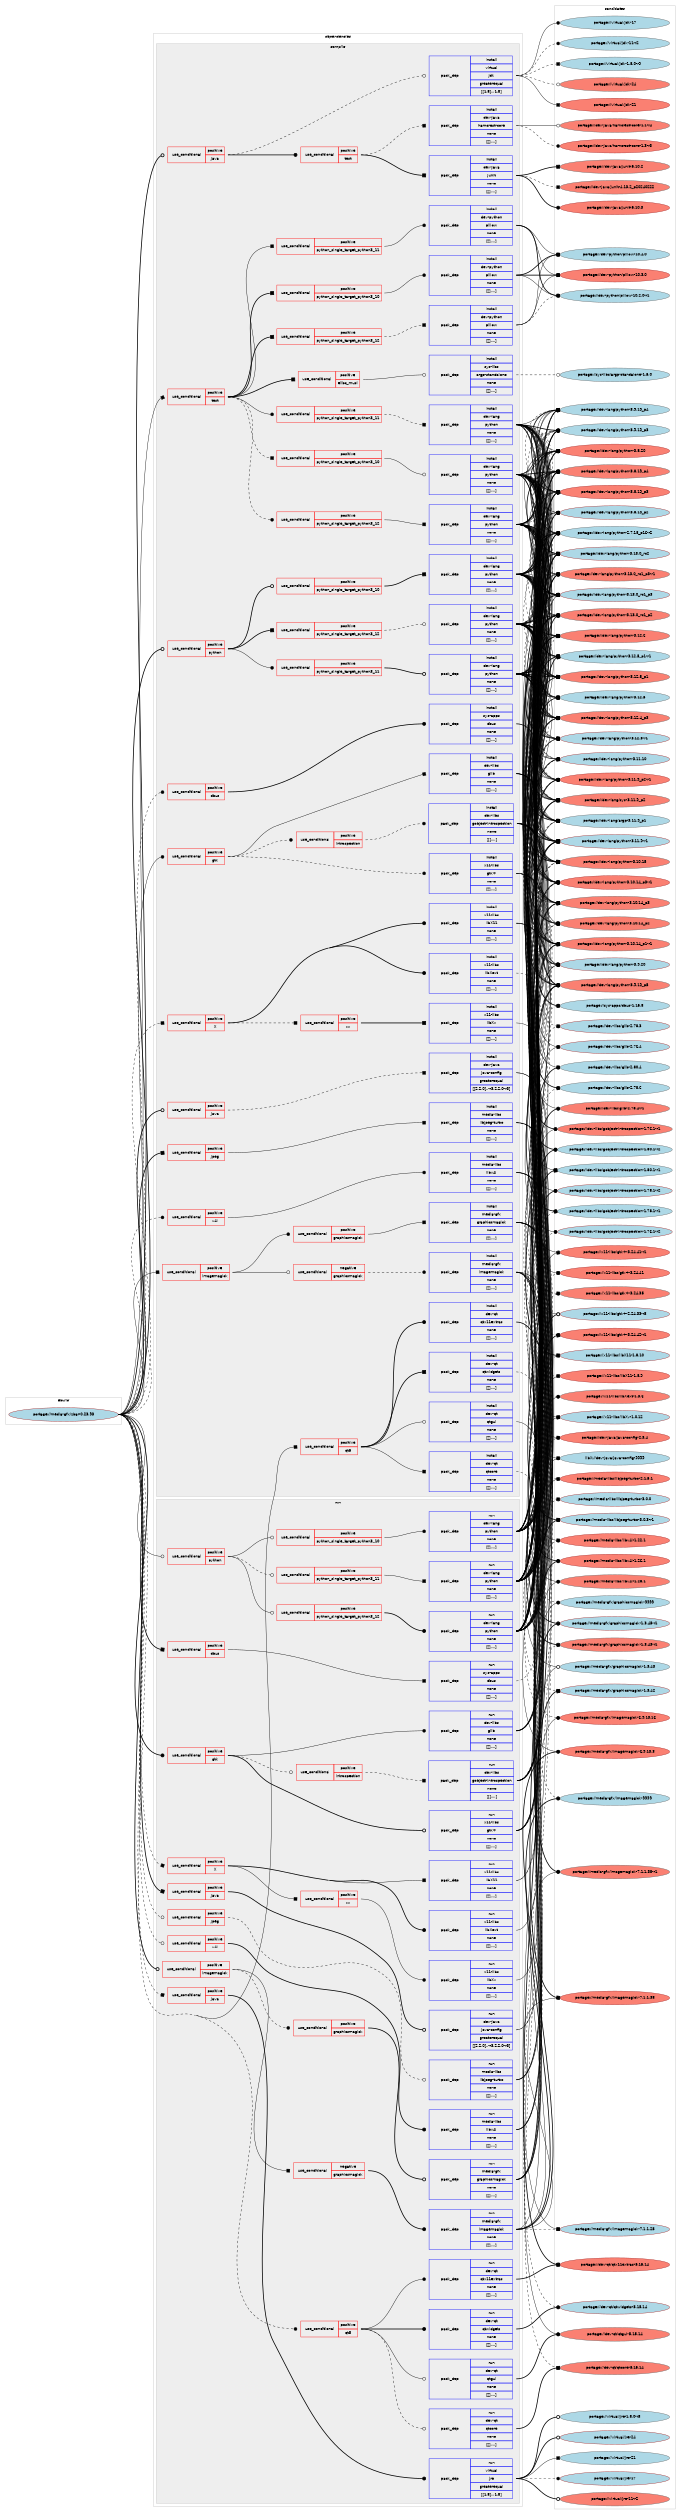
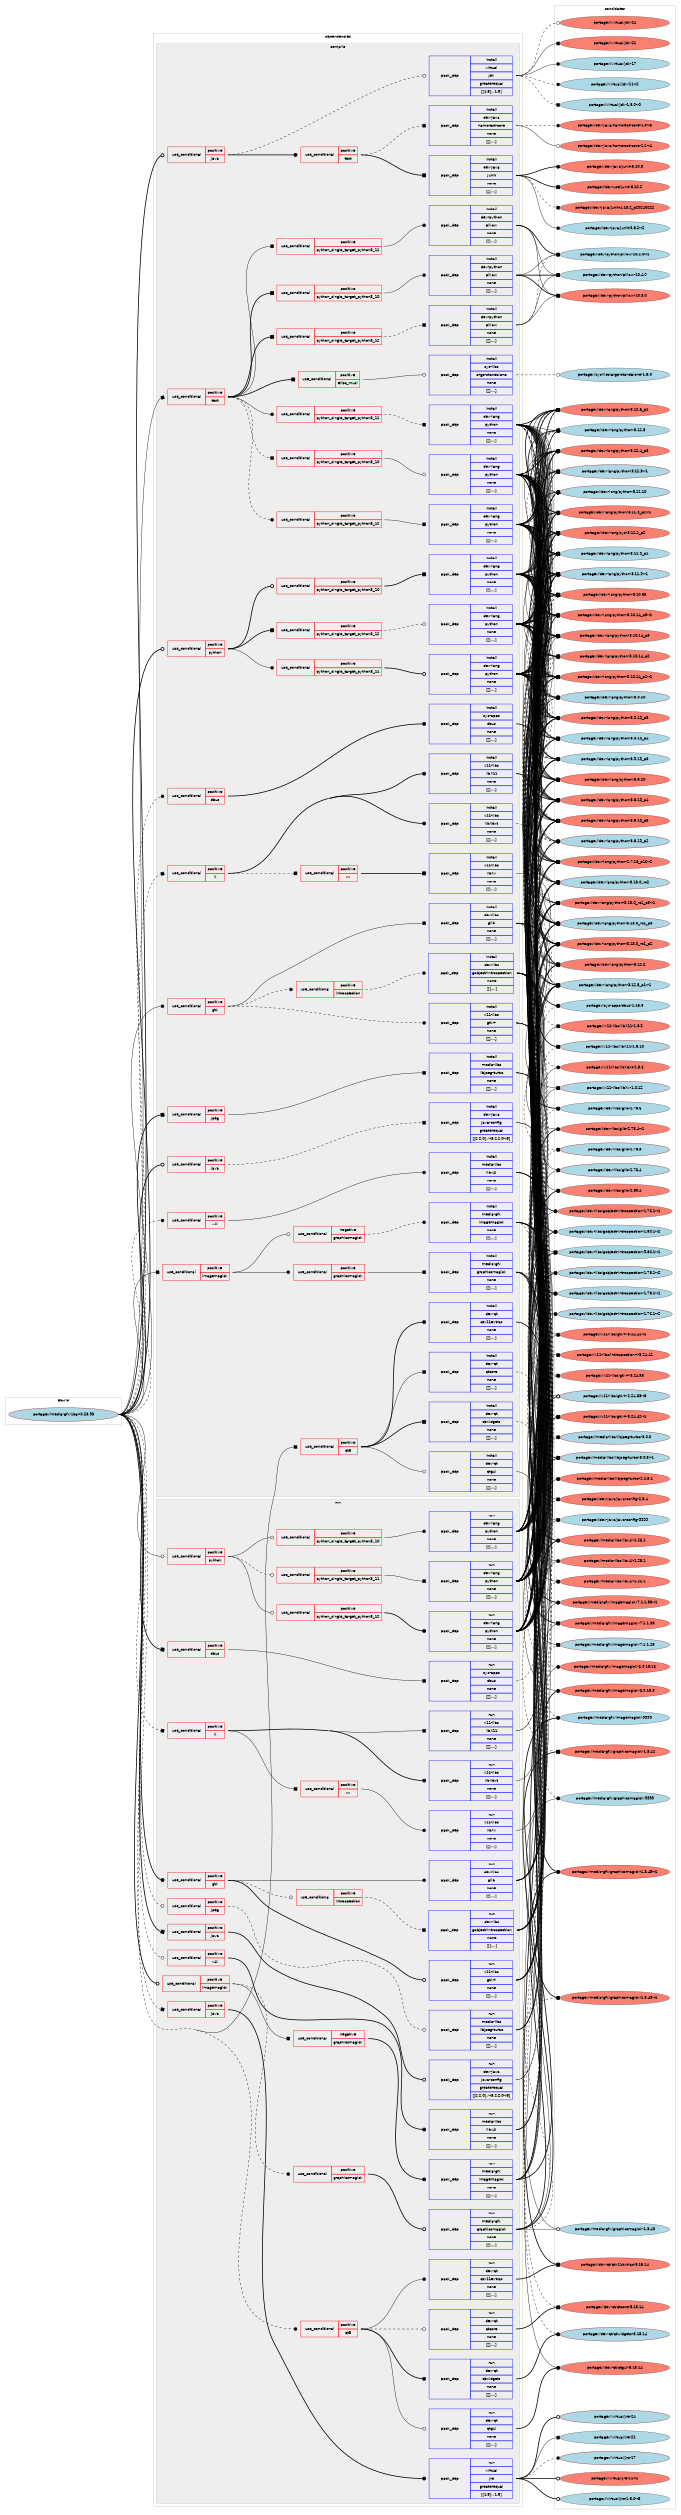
(615, 167) -> (615, 187)
none -> (615, 228)
(615, 533) -> (615, 862)
(615, 821) -> (615, 554)
(615, 862) -> (615, 595)
(615, 1067) -> (615, 1191)
(615, 1170) -> (615, 1252)
(615, 1273) -> (615, 1355)
(615, 1458) -> (615, 1520)
(615, 1623) -> (615, 1872)
(615, 1691) -> (615, 1752)
